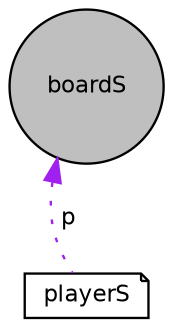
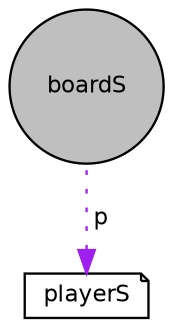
(53, 229) -> (87, 207)
